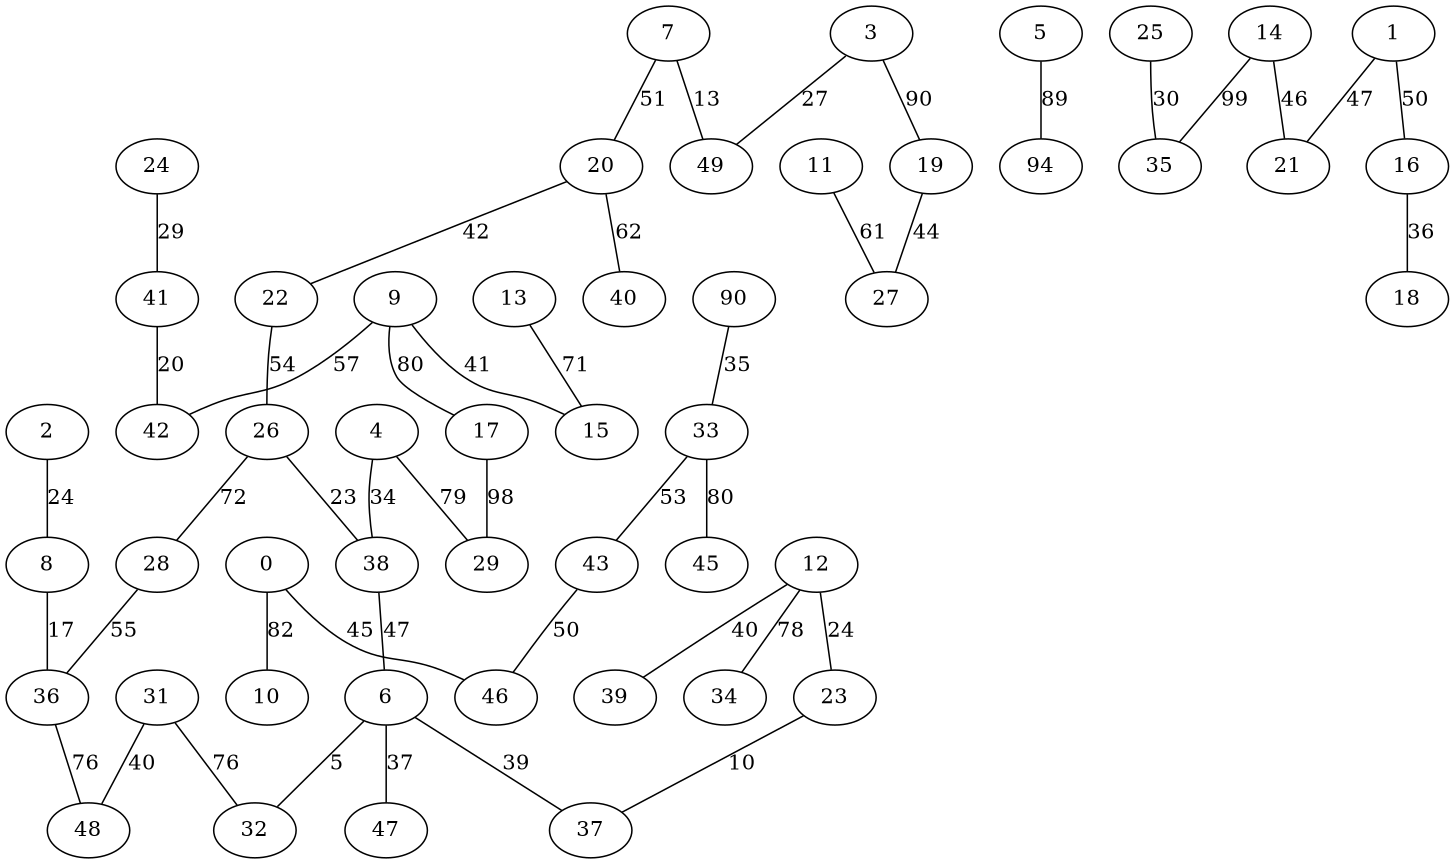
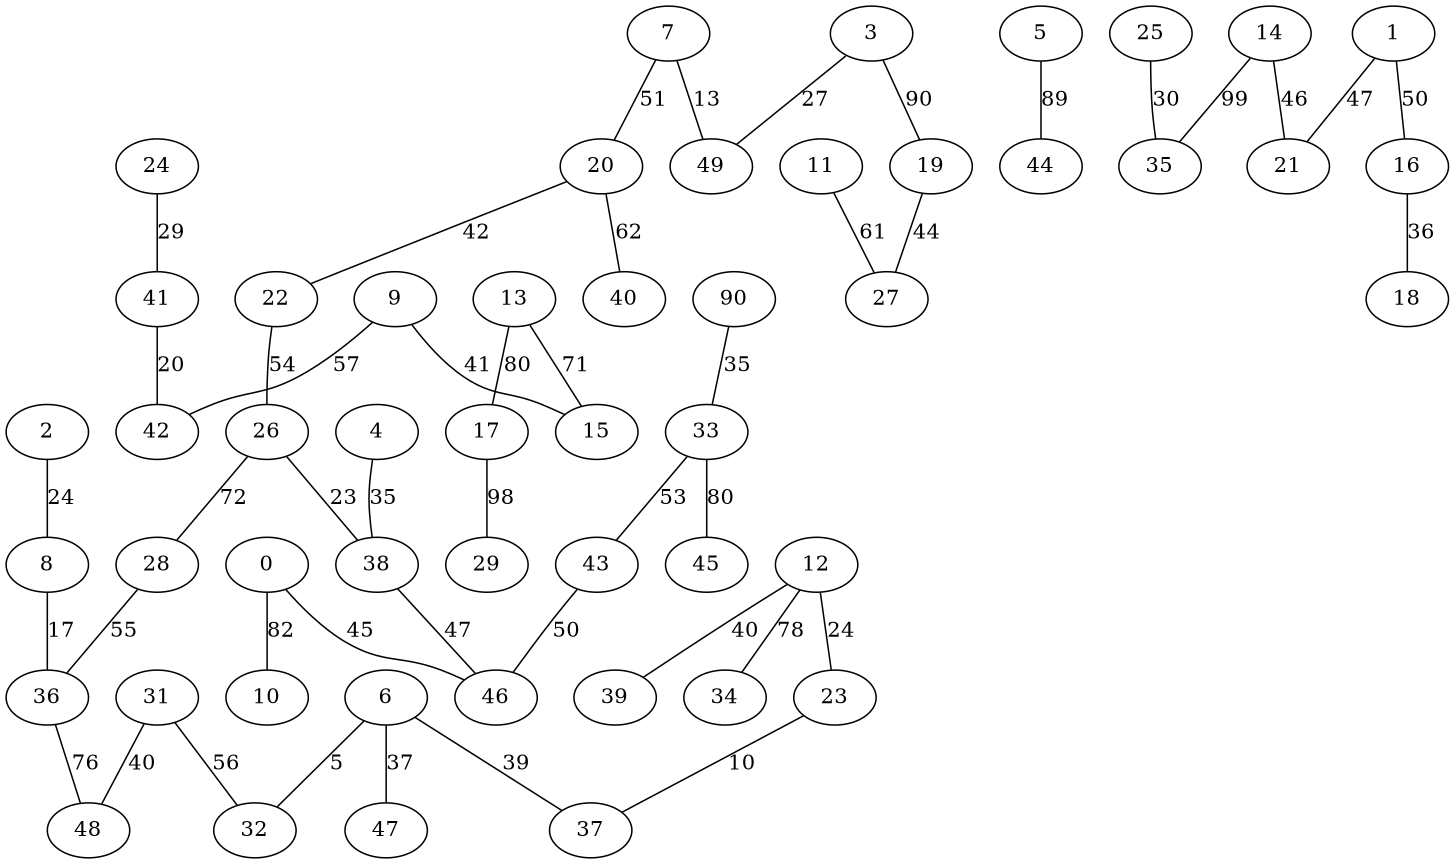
(1041, 166) -> (1041, 166)
(403, 384) -> (501, 366)
(384, 498) -> (384, 498)
(432, 498) -> none
(382, 631) -> (437, 631)
(227, 764) -> (227, 764)
